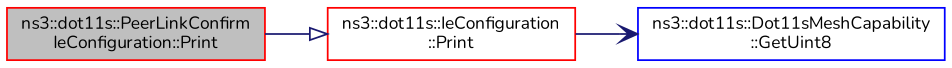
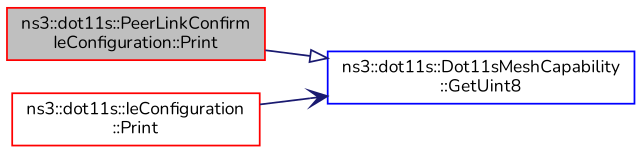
(287, 34) -> (288, 53)
